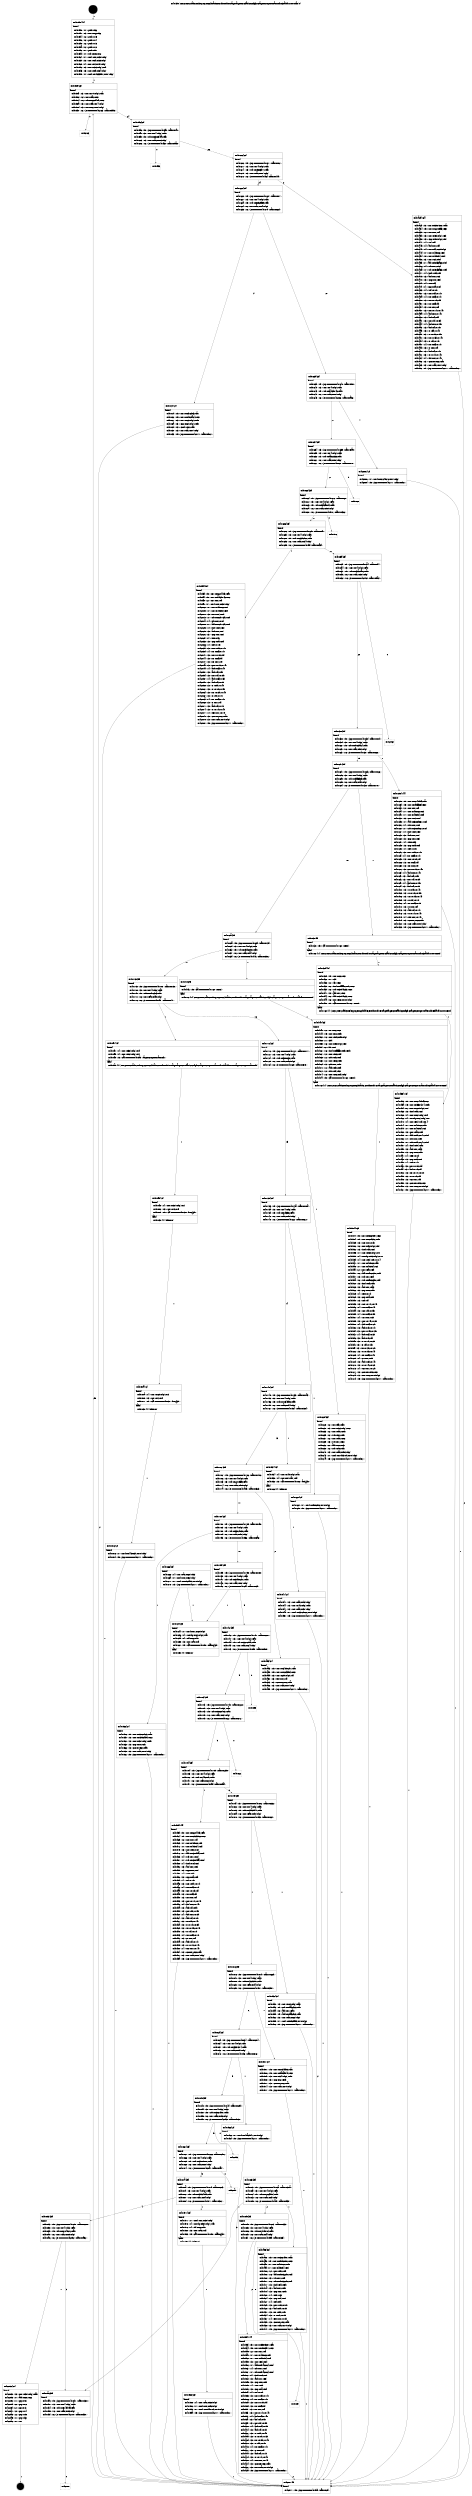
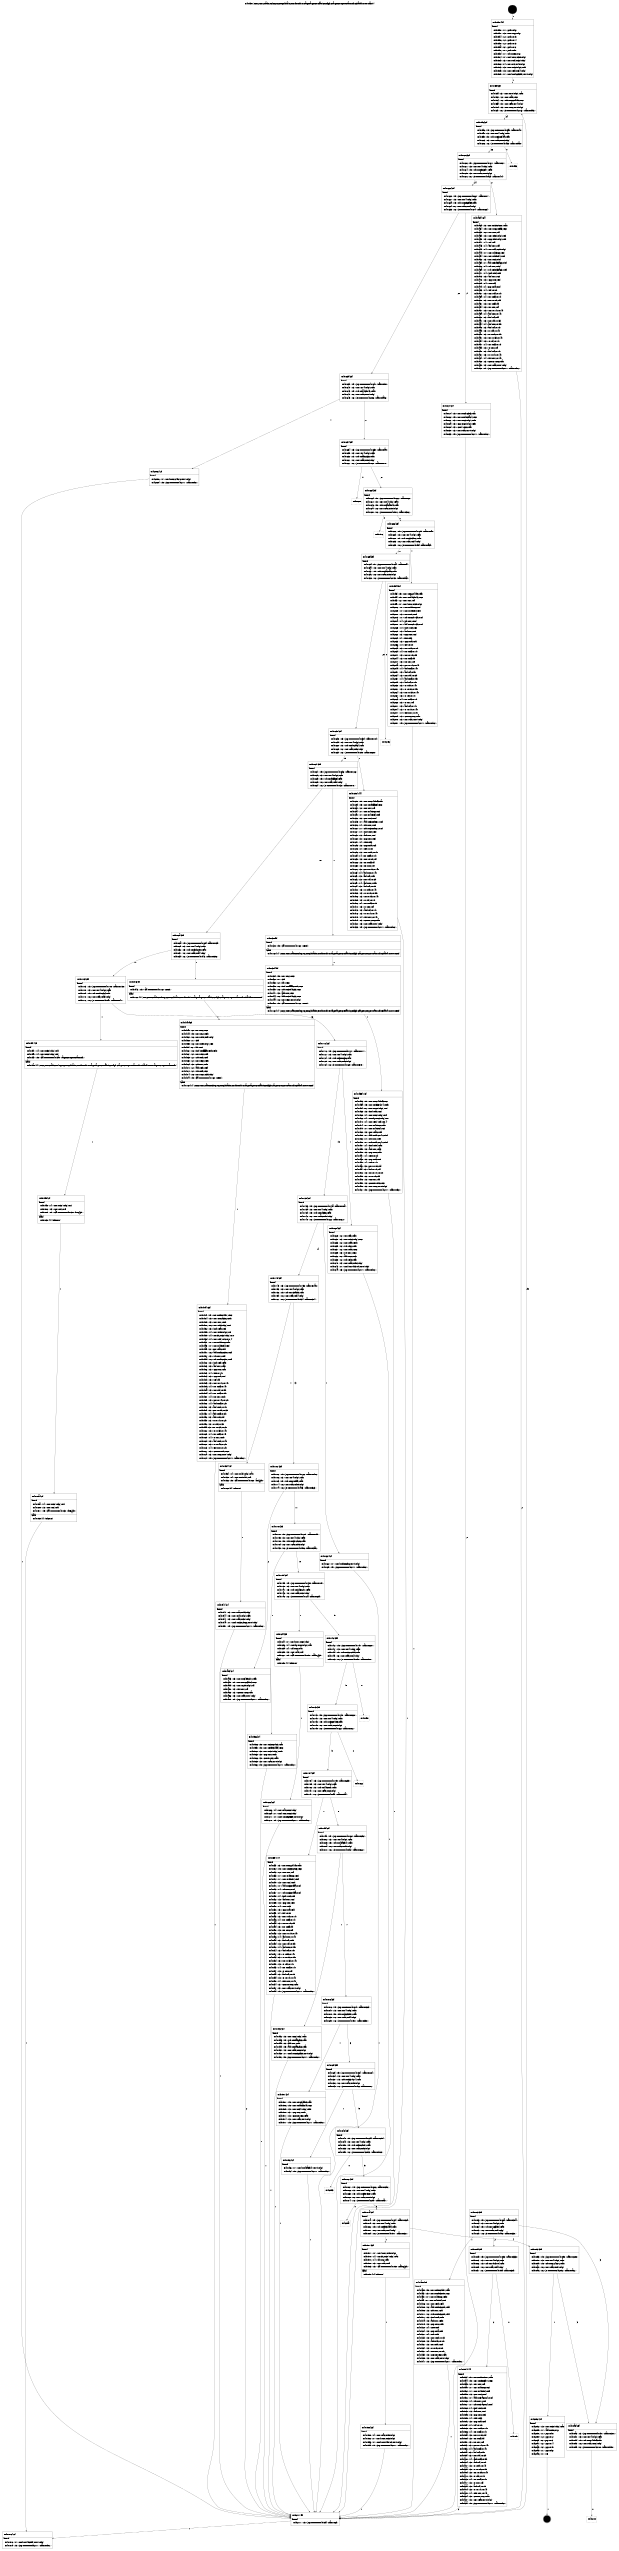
(85, 133) -> none
(190, 1604) -> (300, 1733)
(115, 2088) -> (172, 2530)
